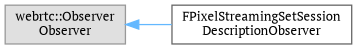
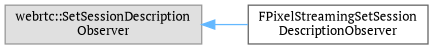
(65, 25) -> (103, 25)
